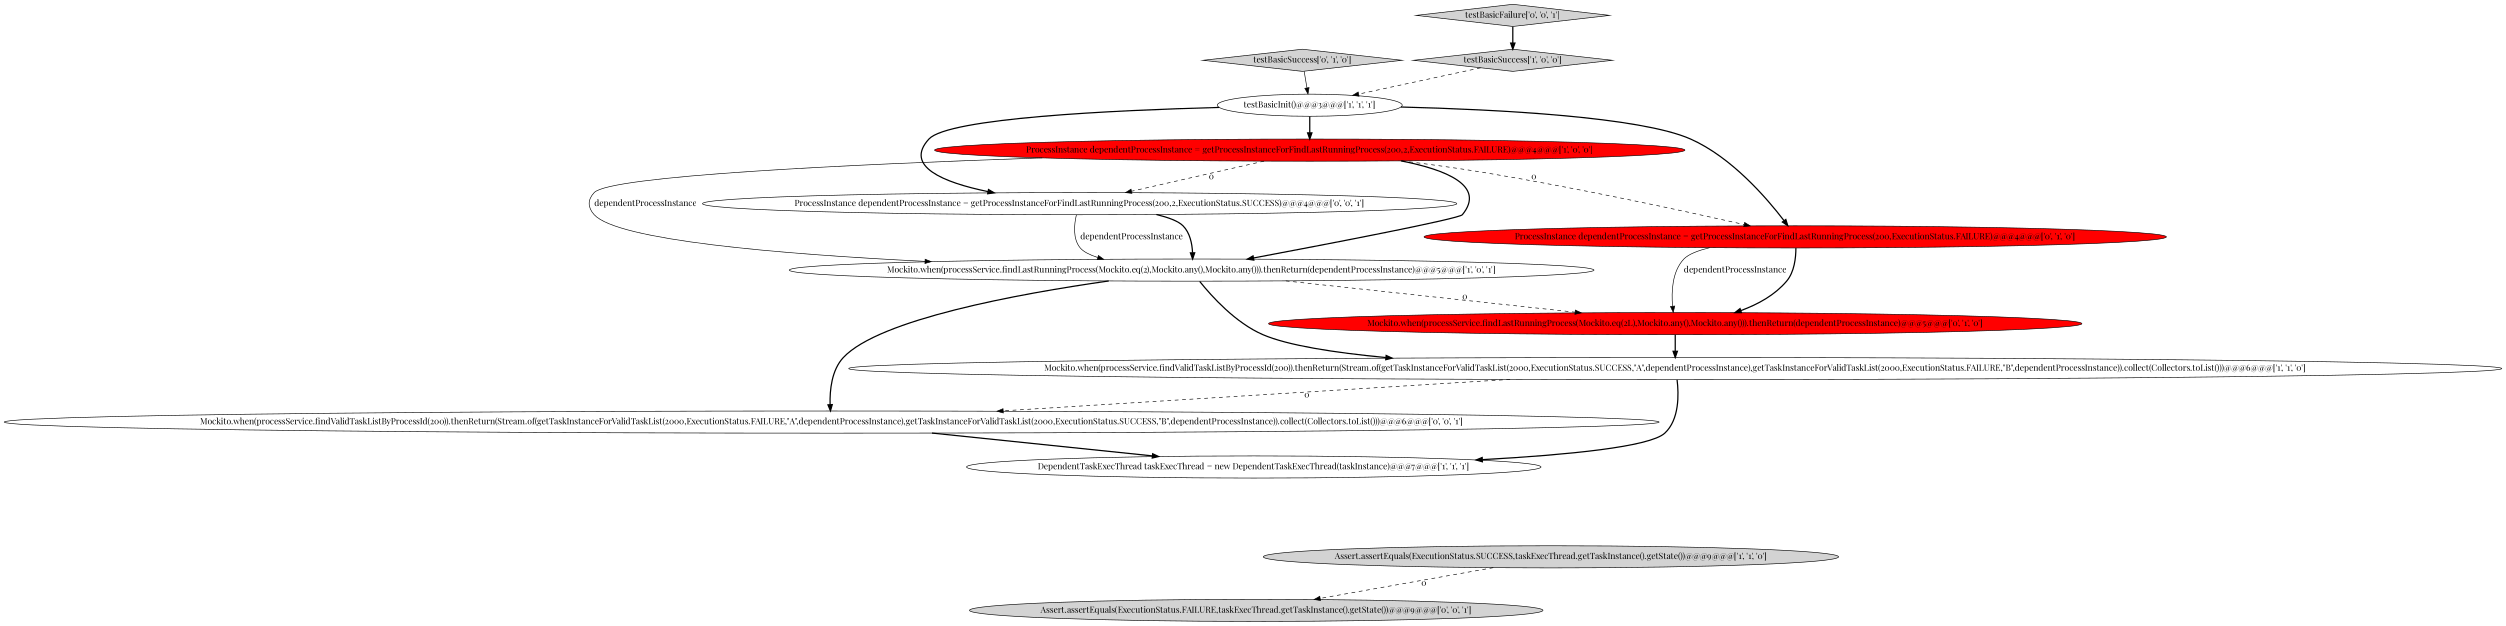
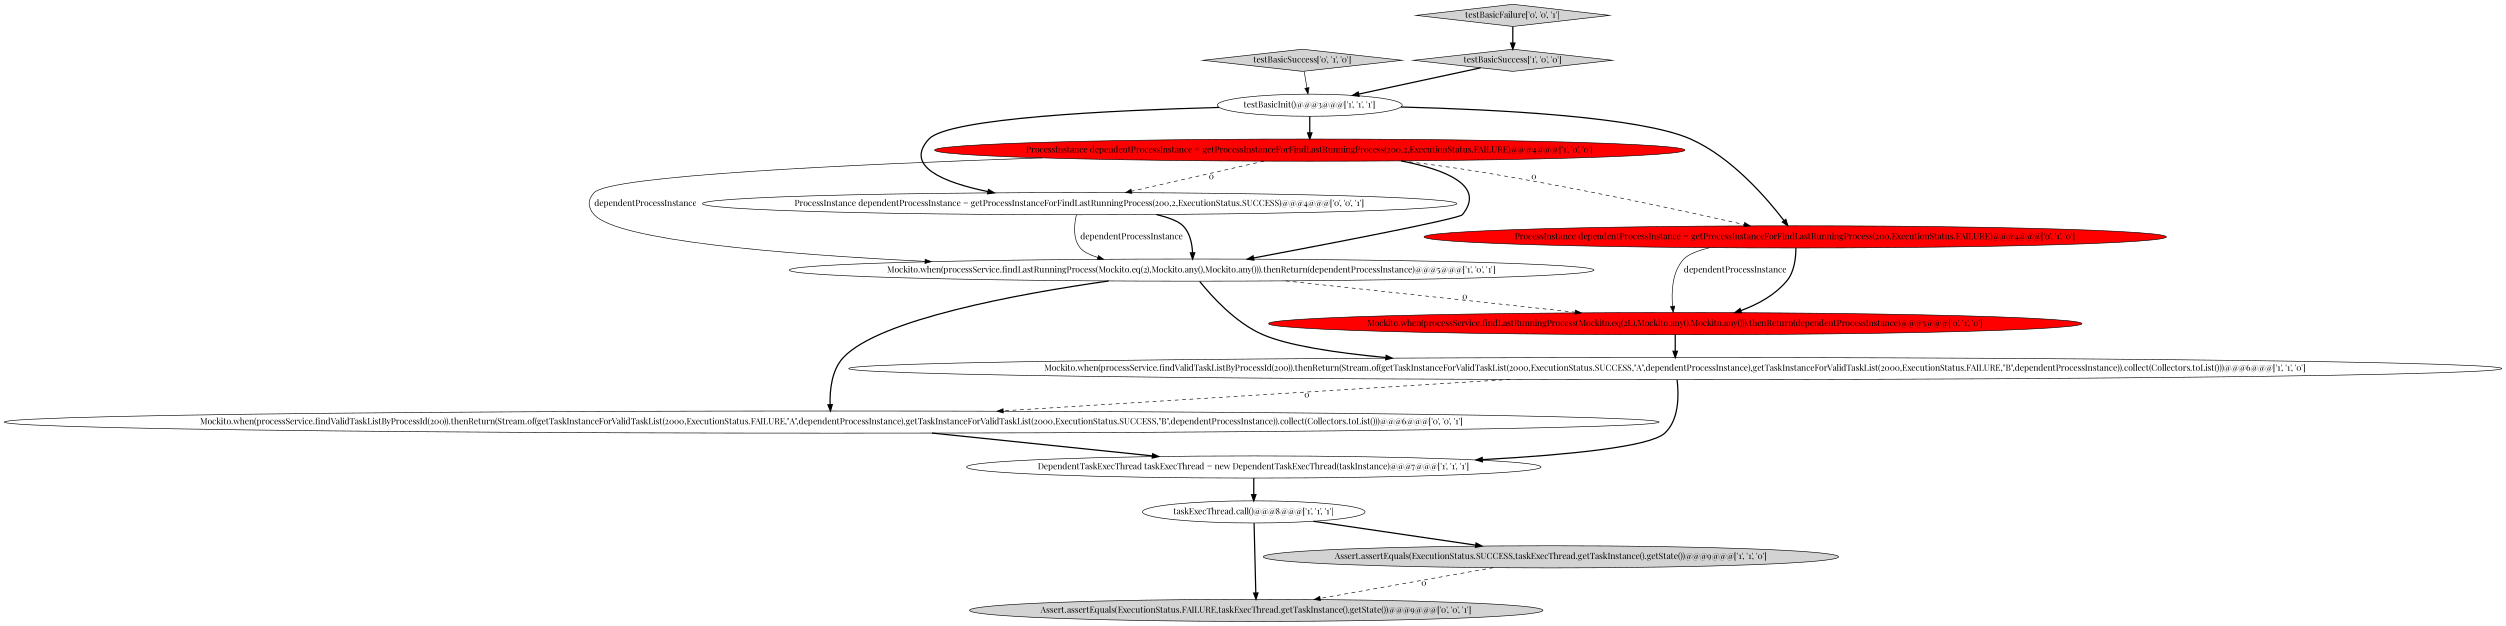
(1420, 81) -> (1420, 81)
none -> (1254, 512)
